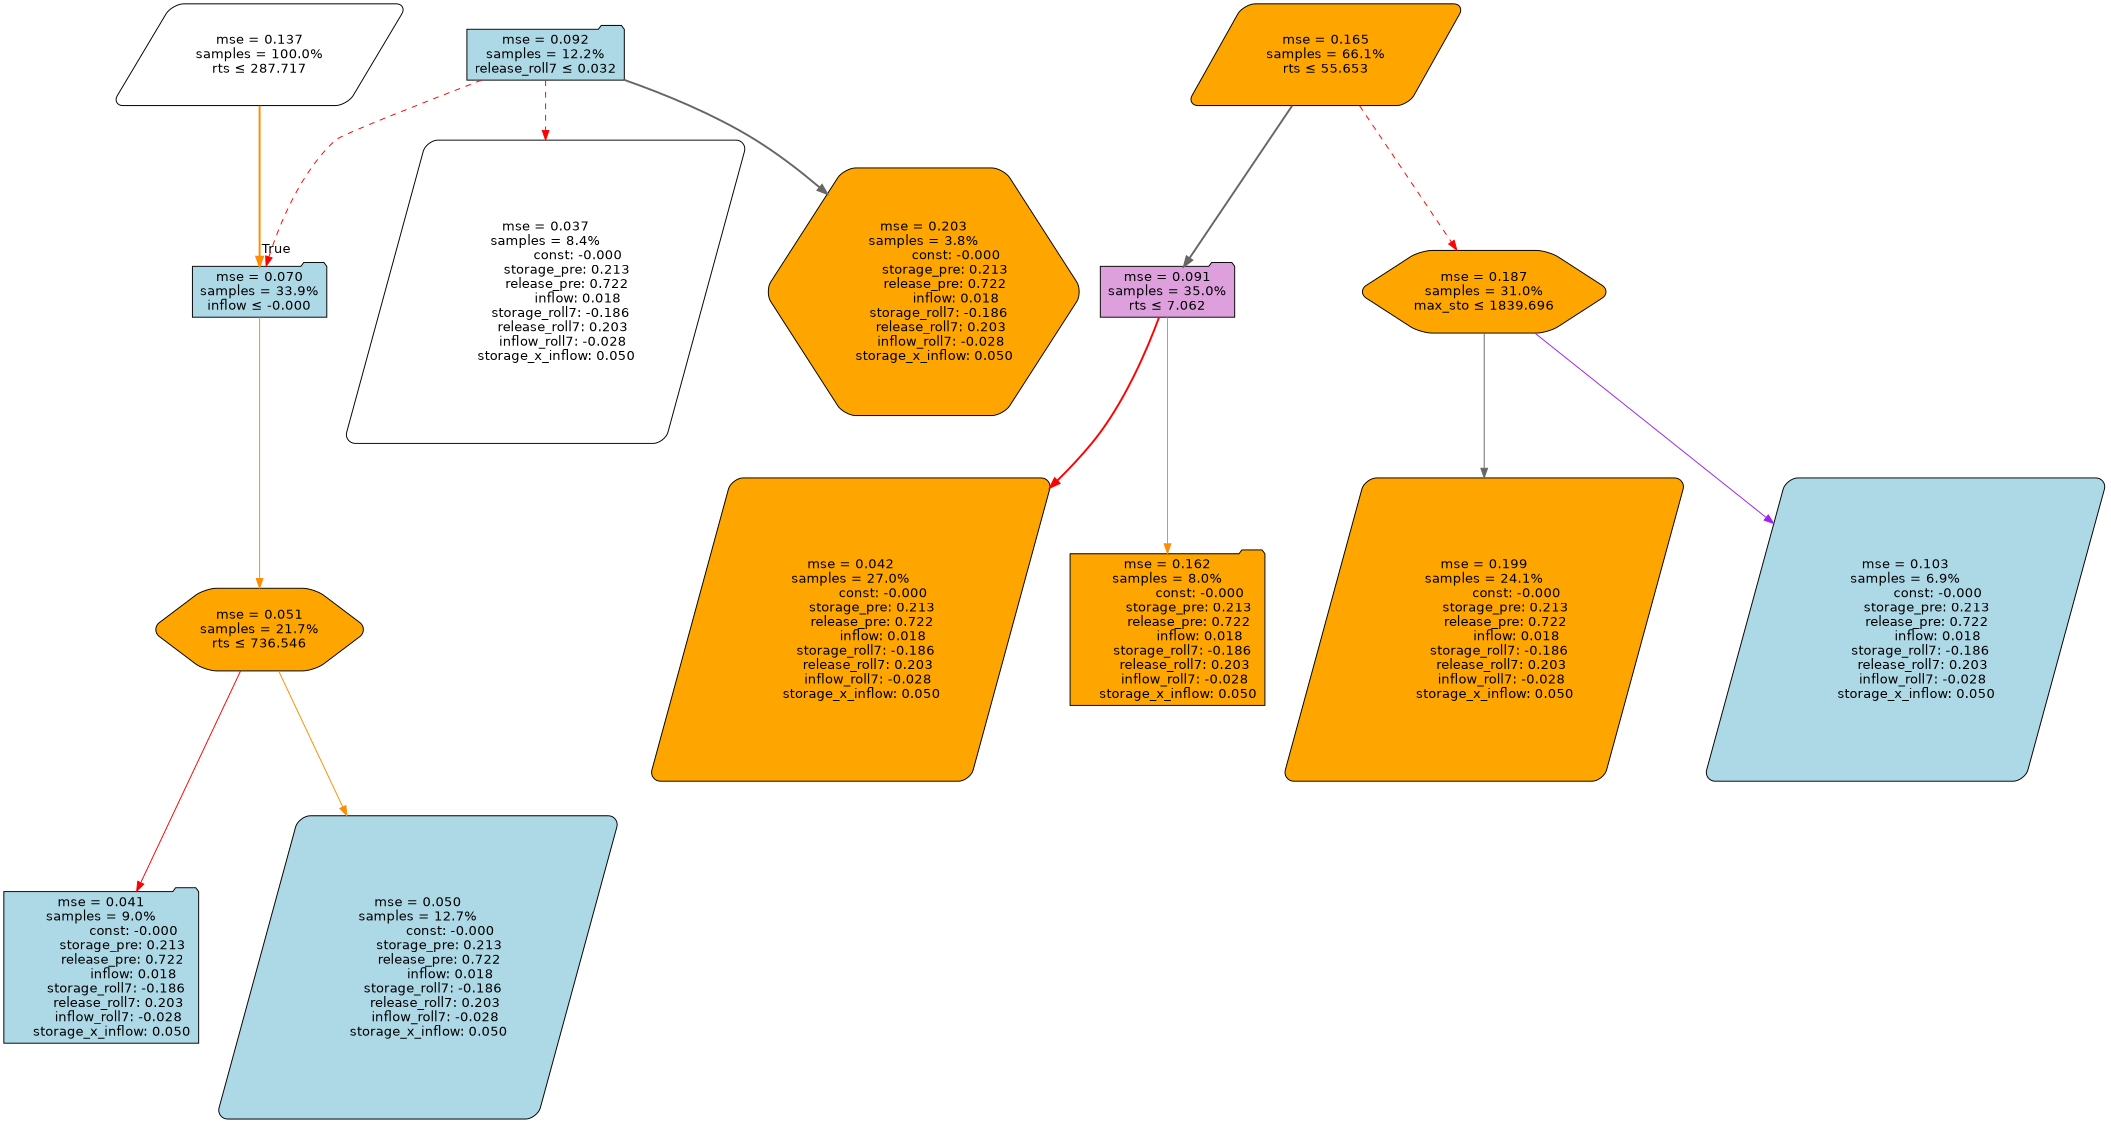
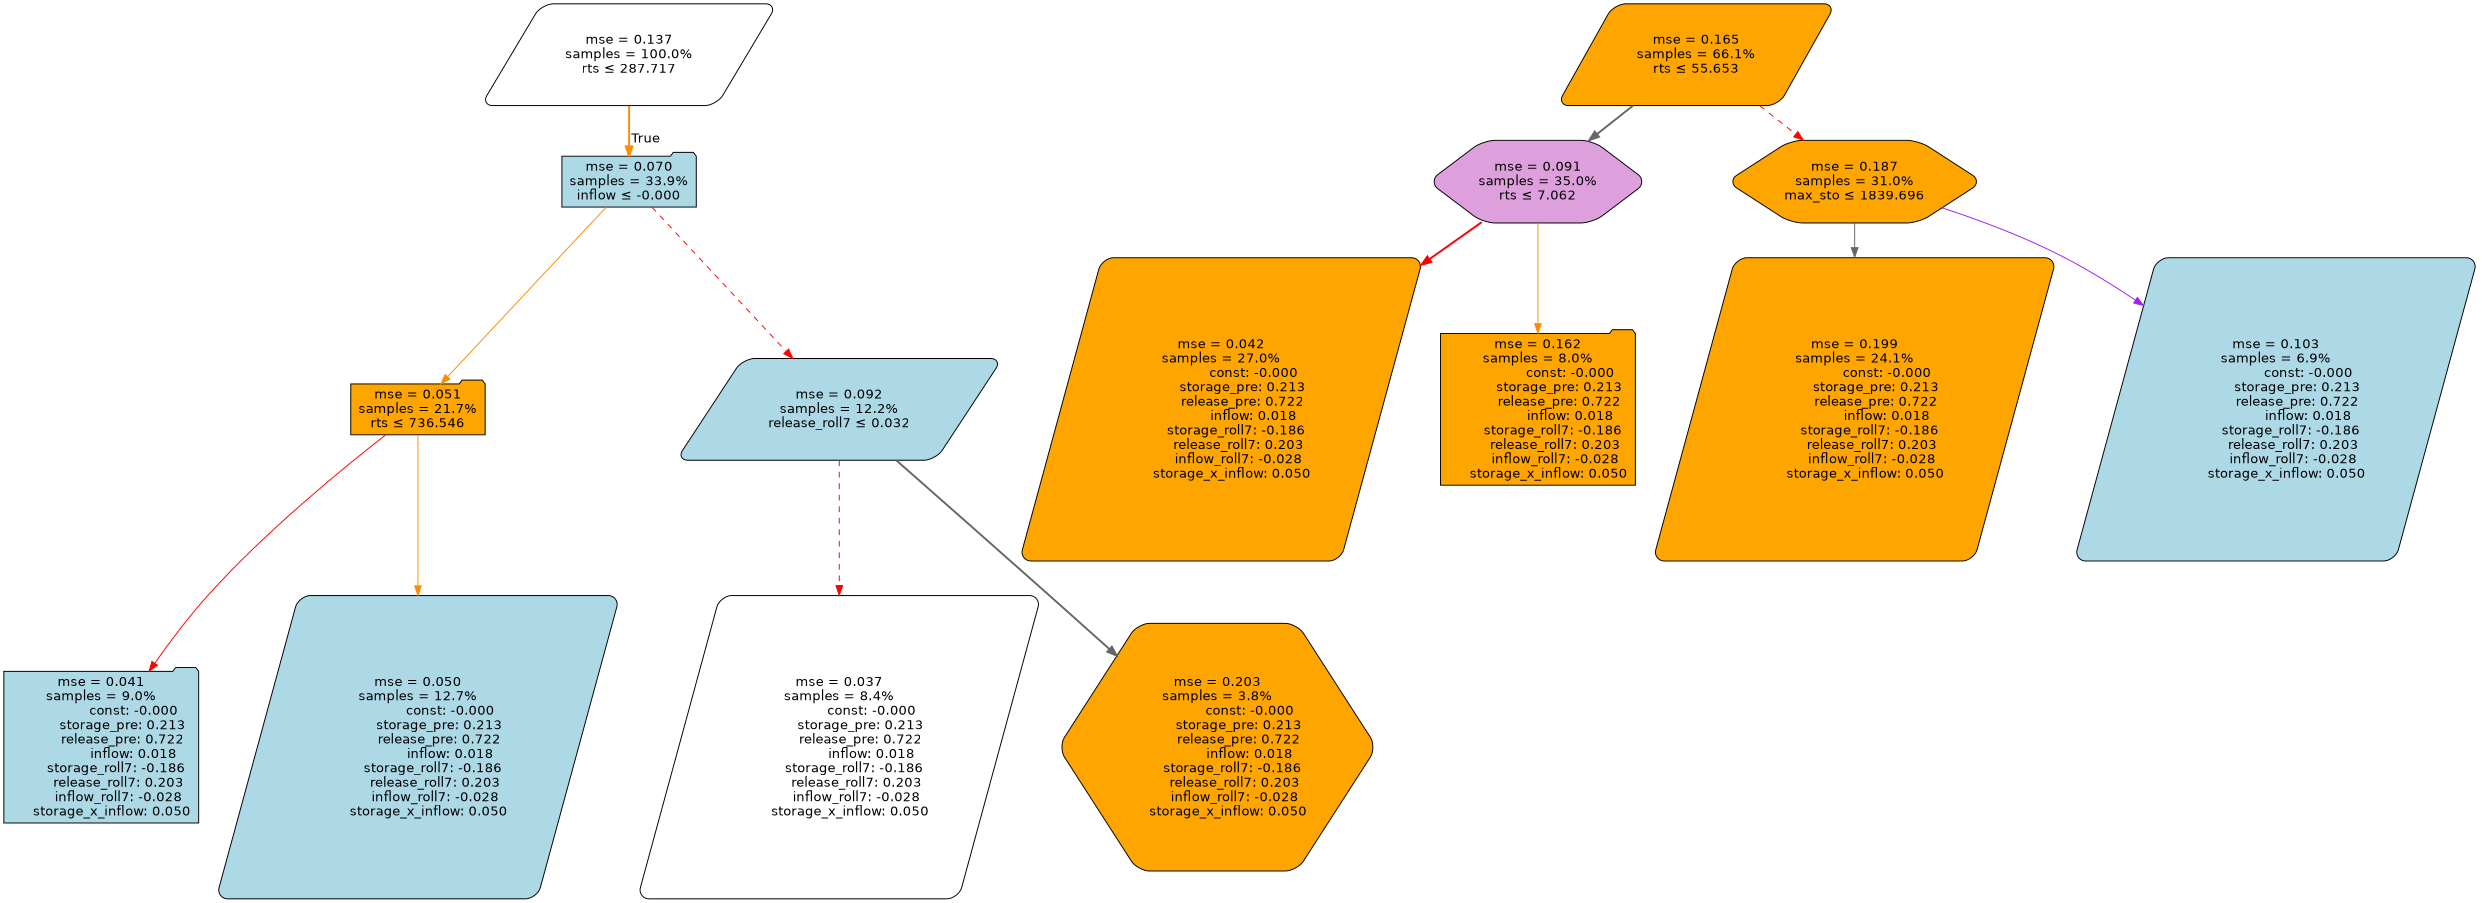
(546, 55) -> (839, 409)
(345, 135) -> (719, 279)
(1168, 292) -> (1538, 182)
(260, 630) -> (418, 409)
